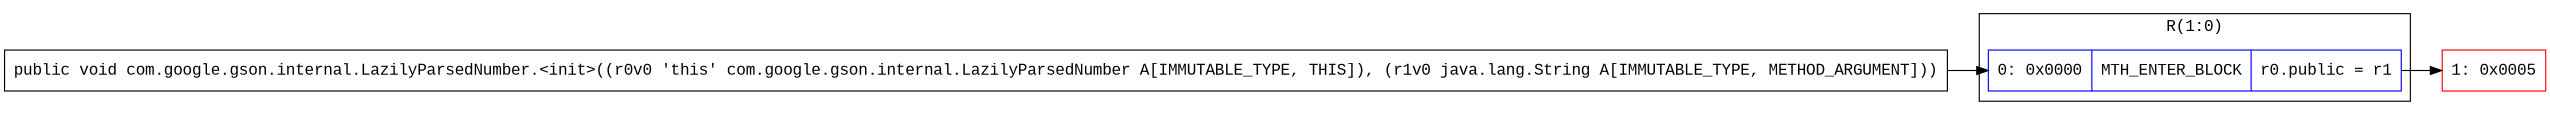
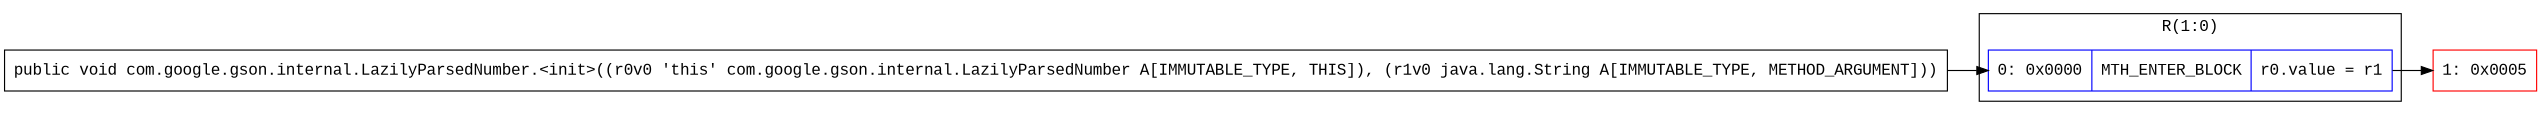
(2326, 70) -> (2322, 70)
